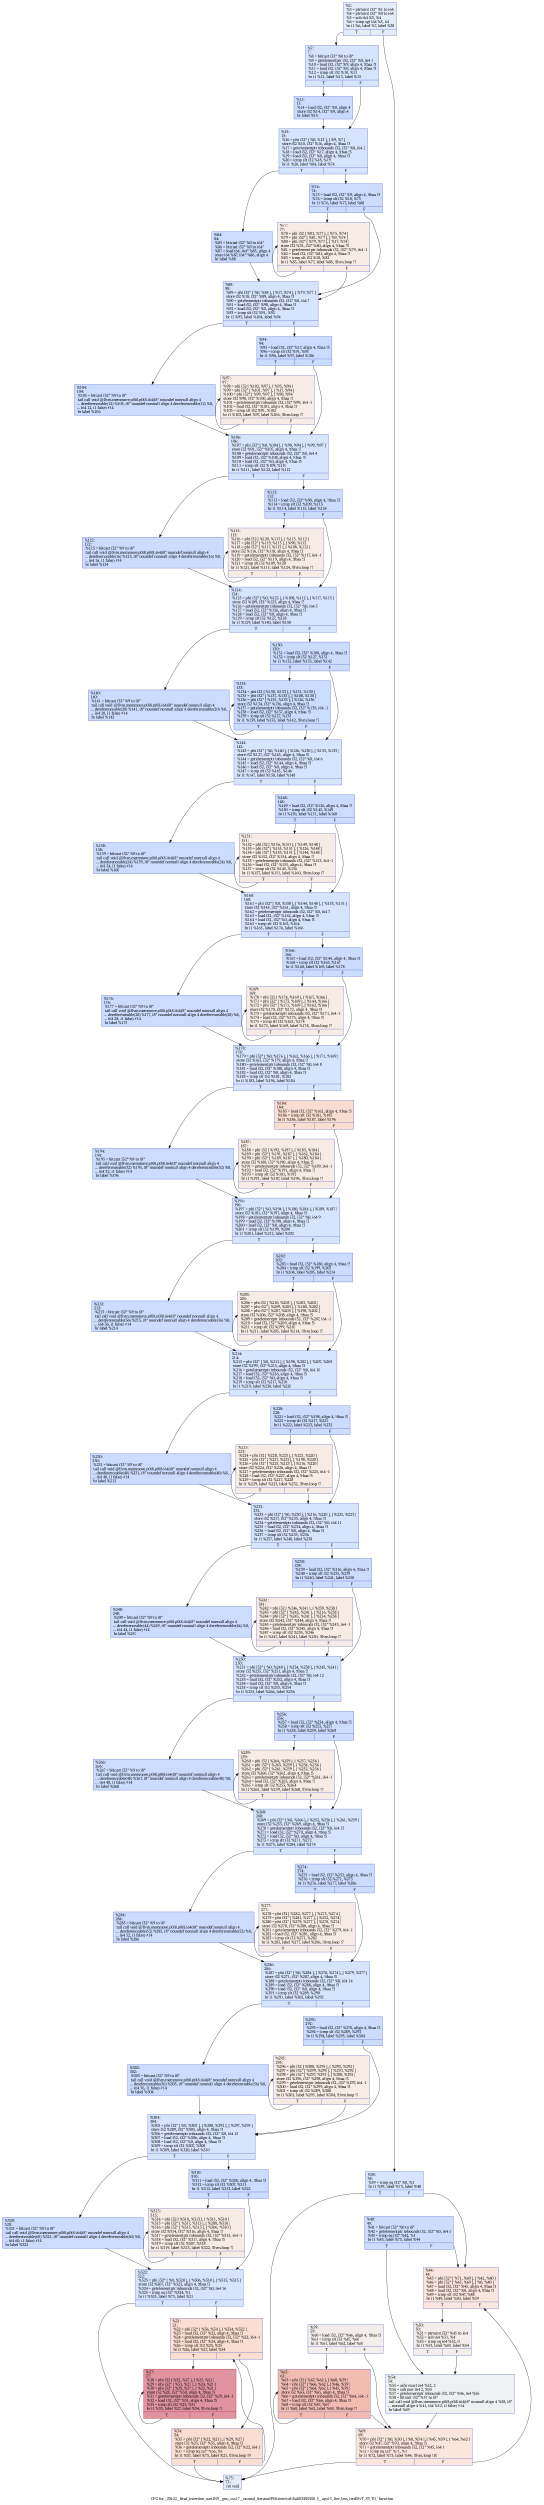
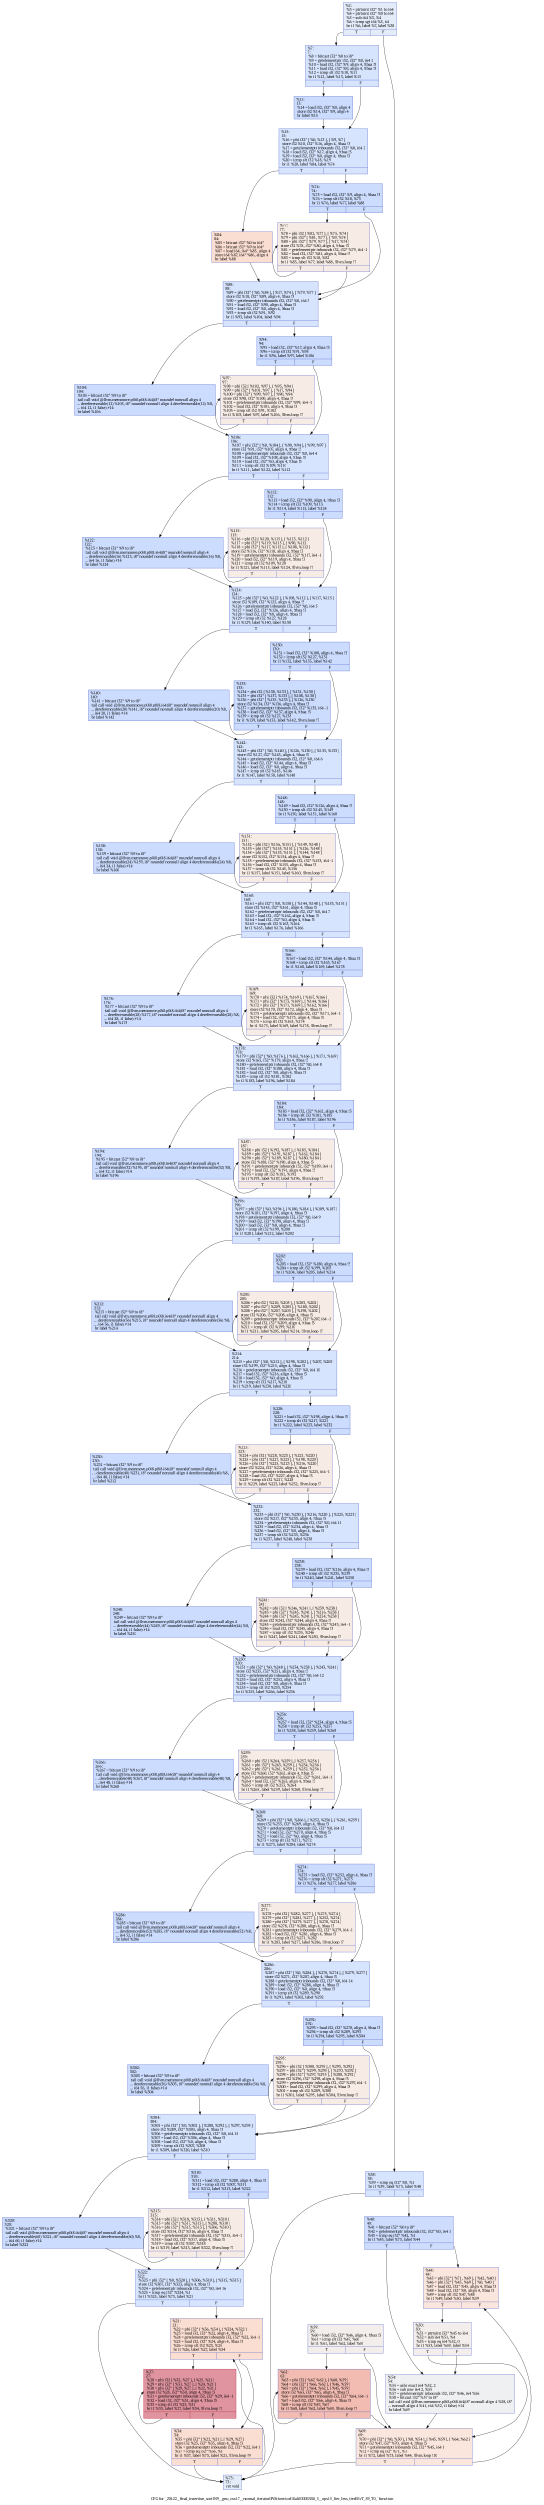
(242, 247) -> (242, 247)
(314, 1115) -> (314, 1115)
(461, 2217) -> (409, 2205)
none -> (519, 2372)
